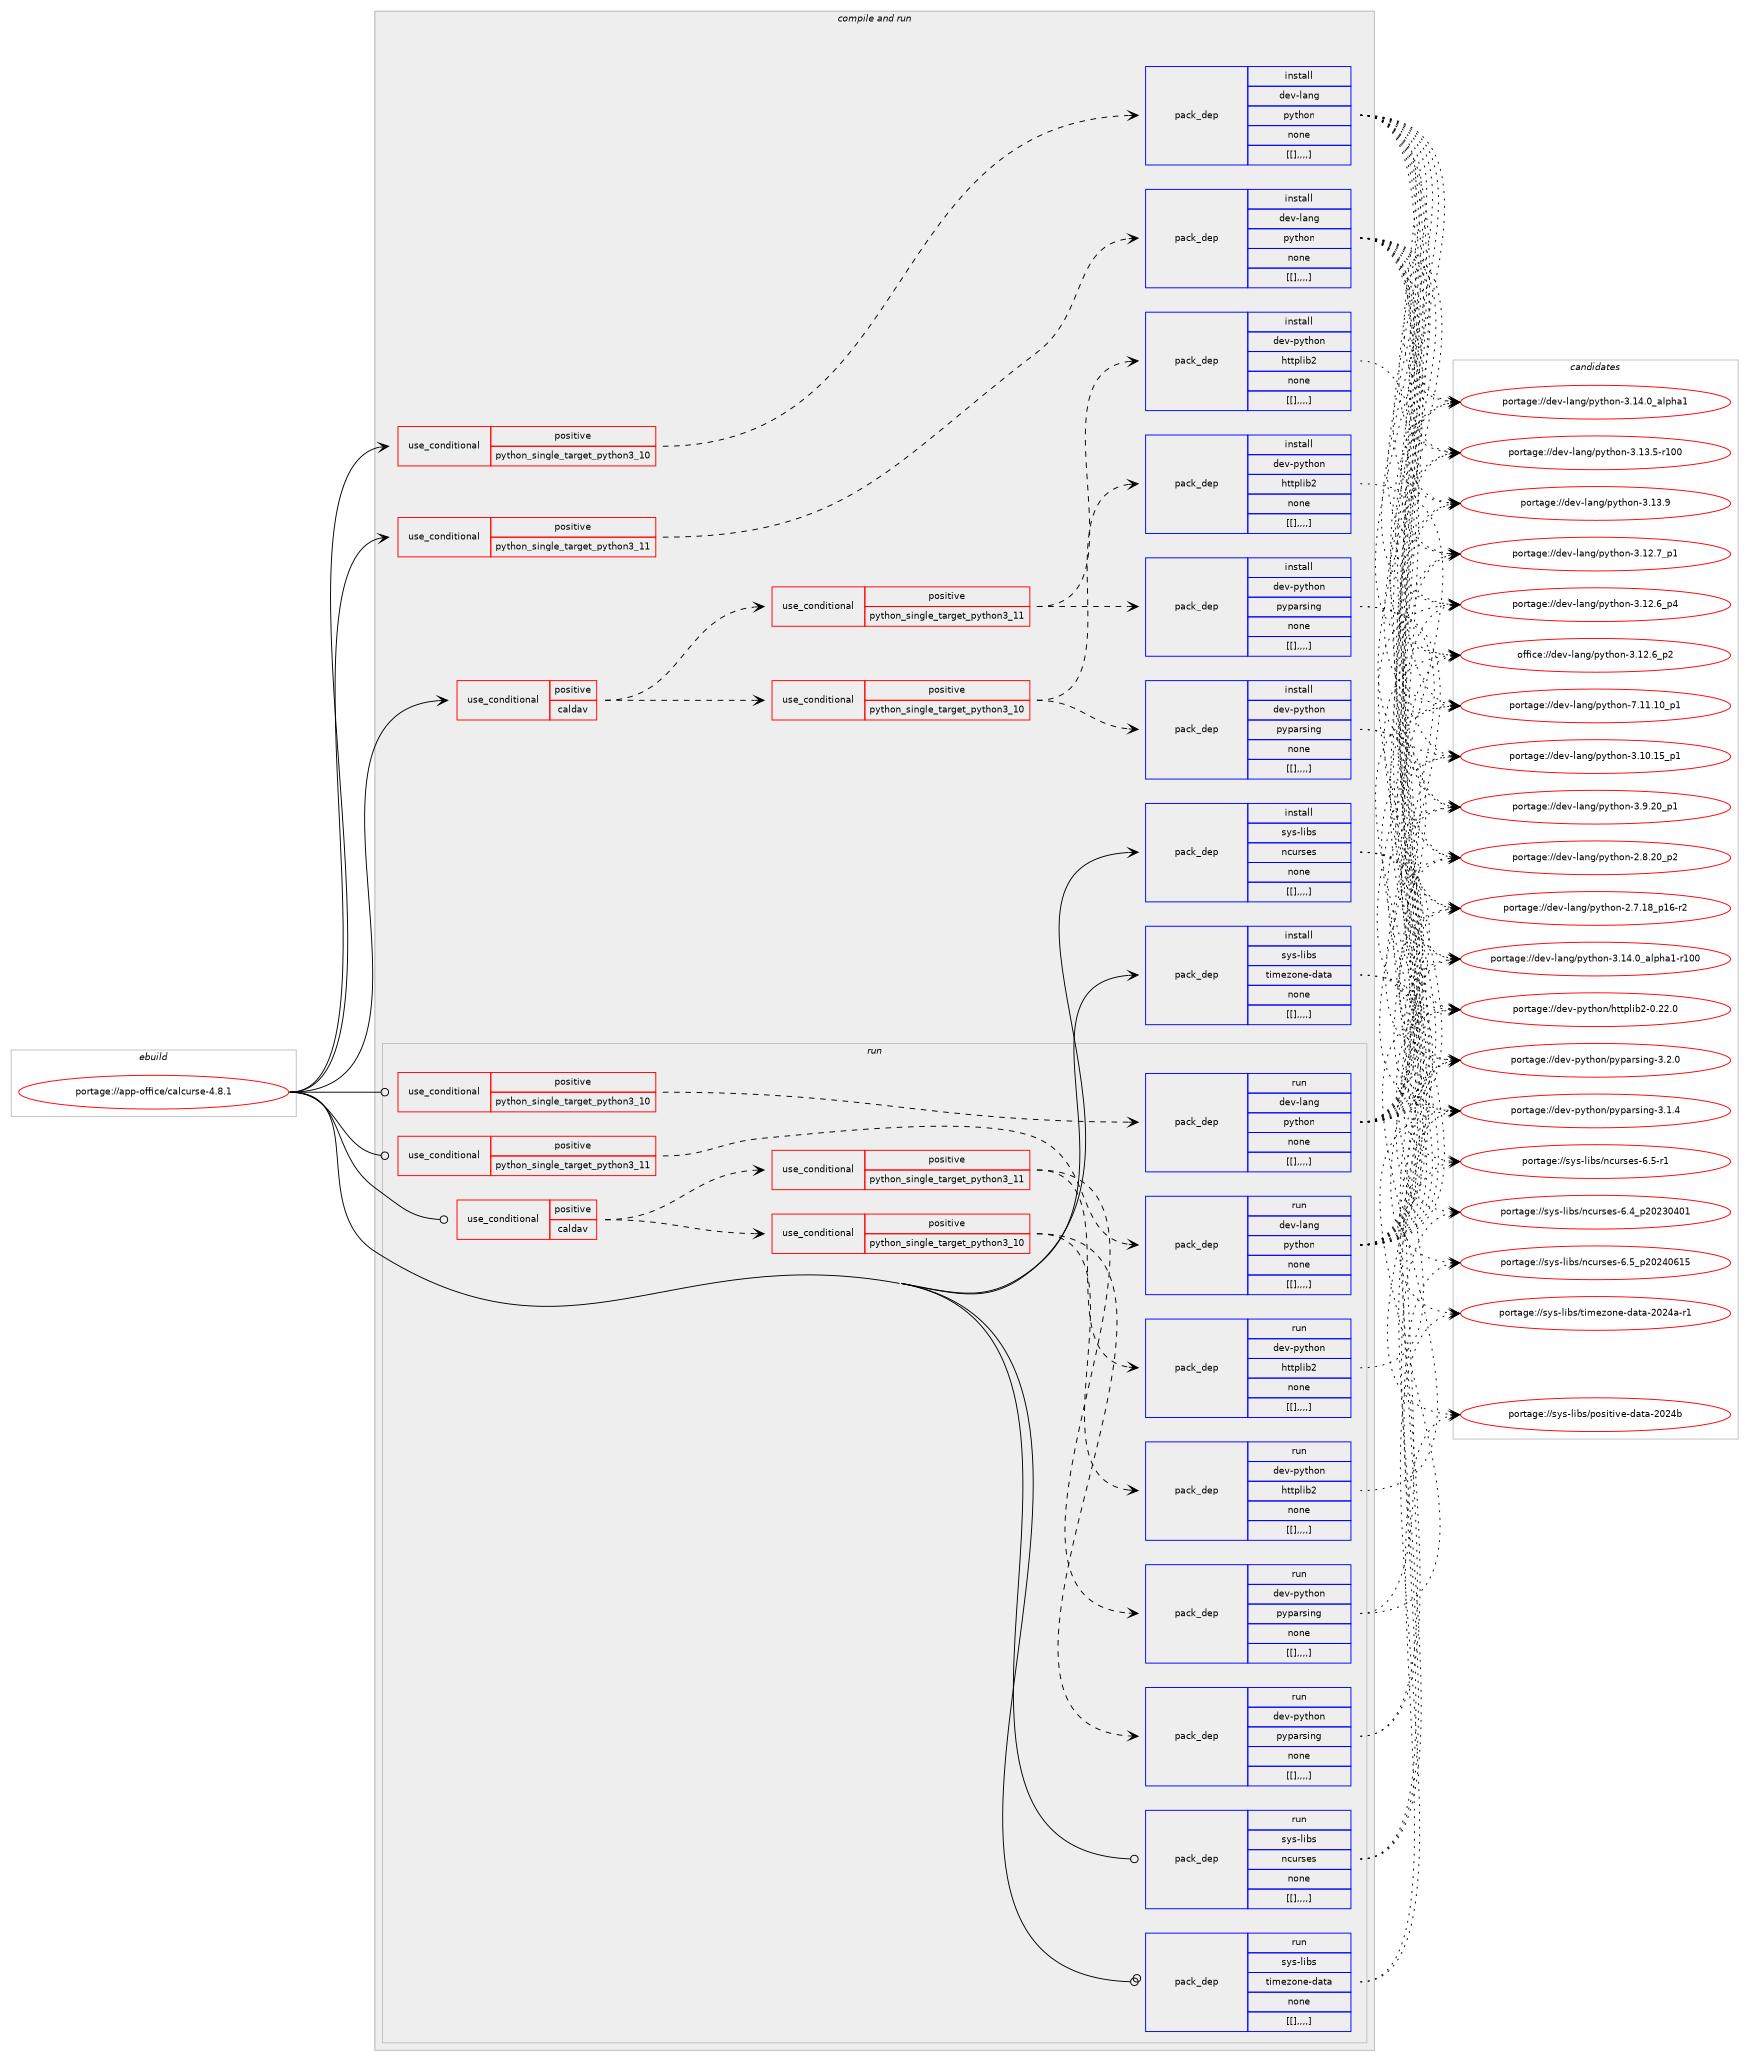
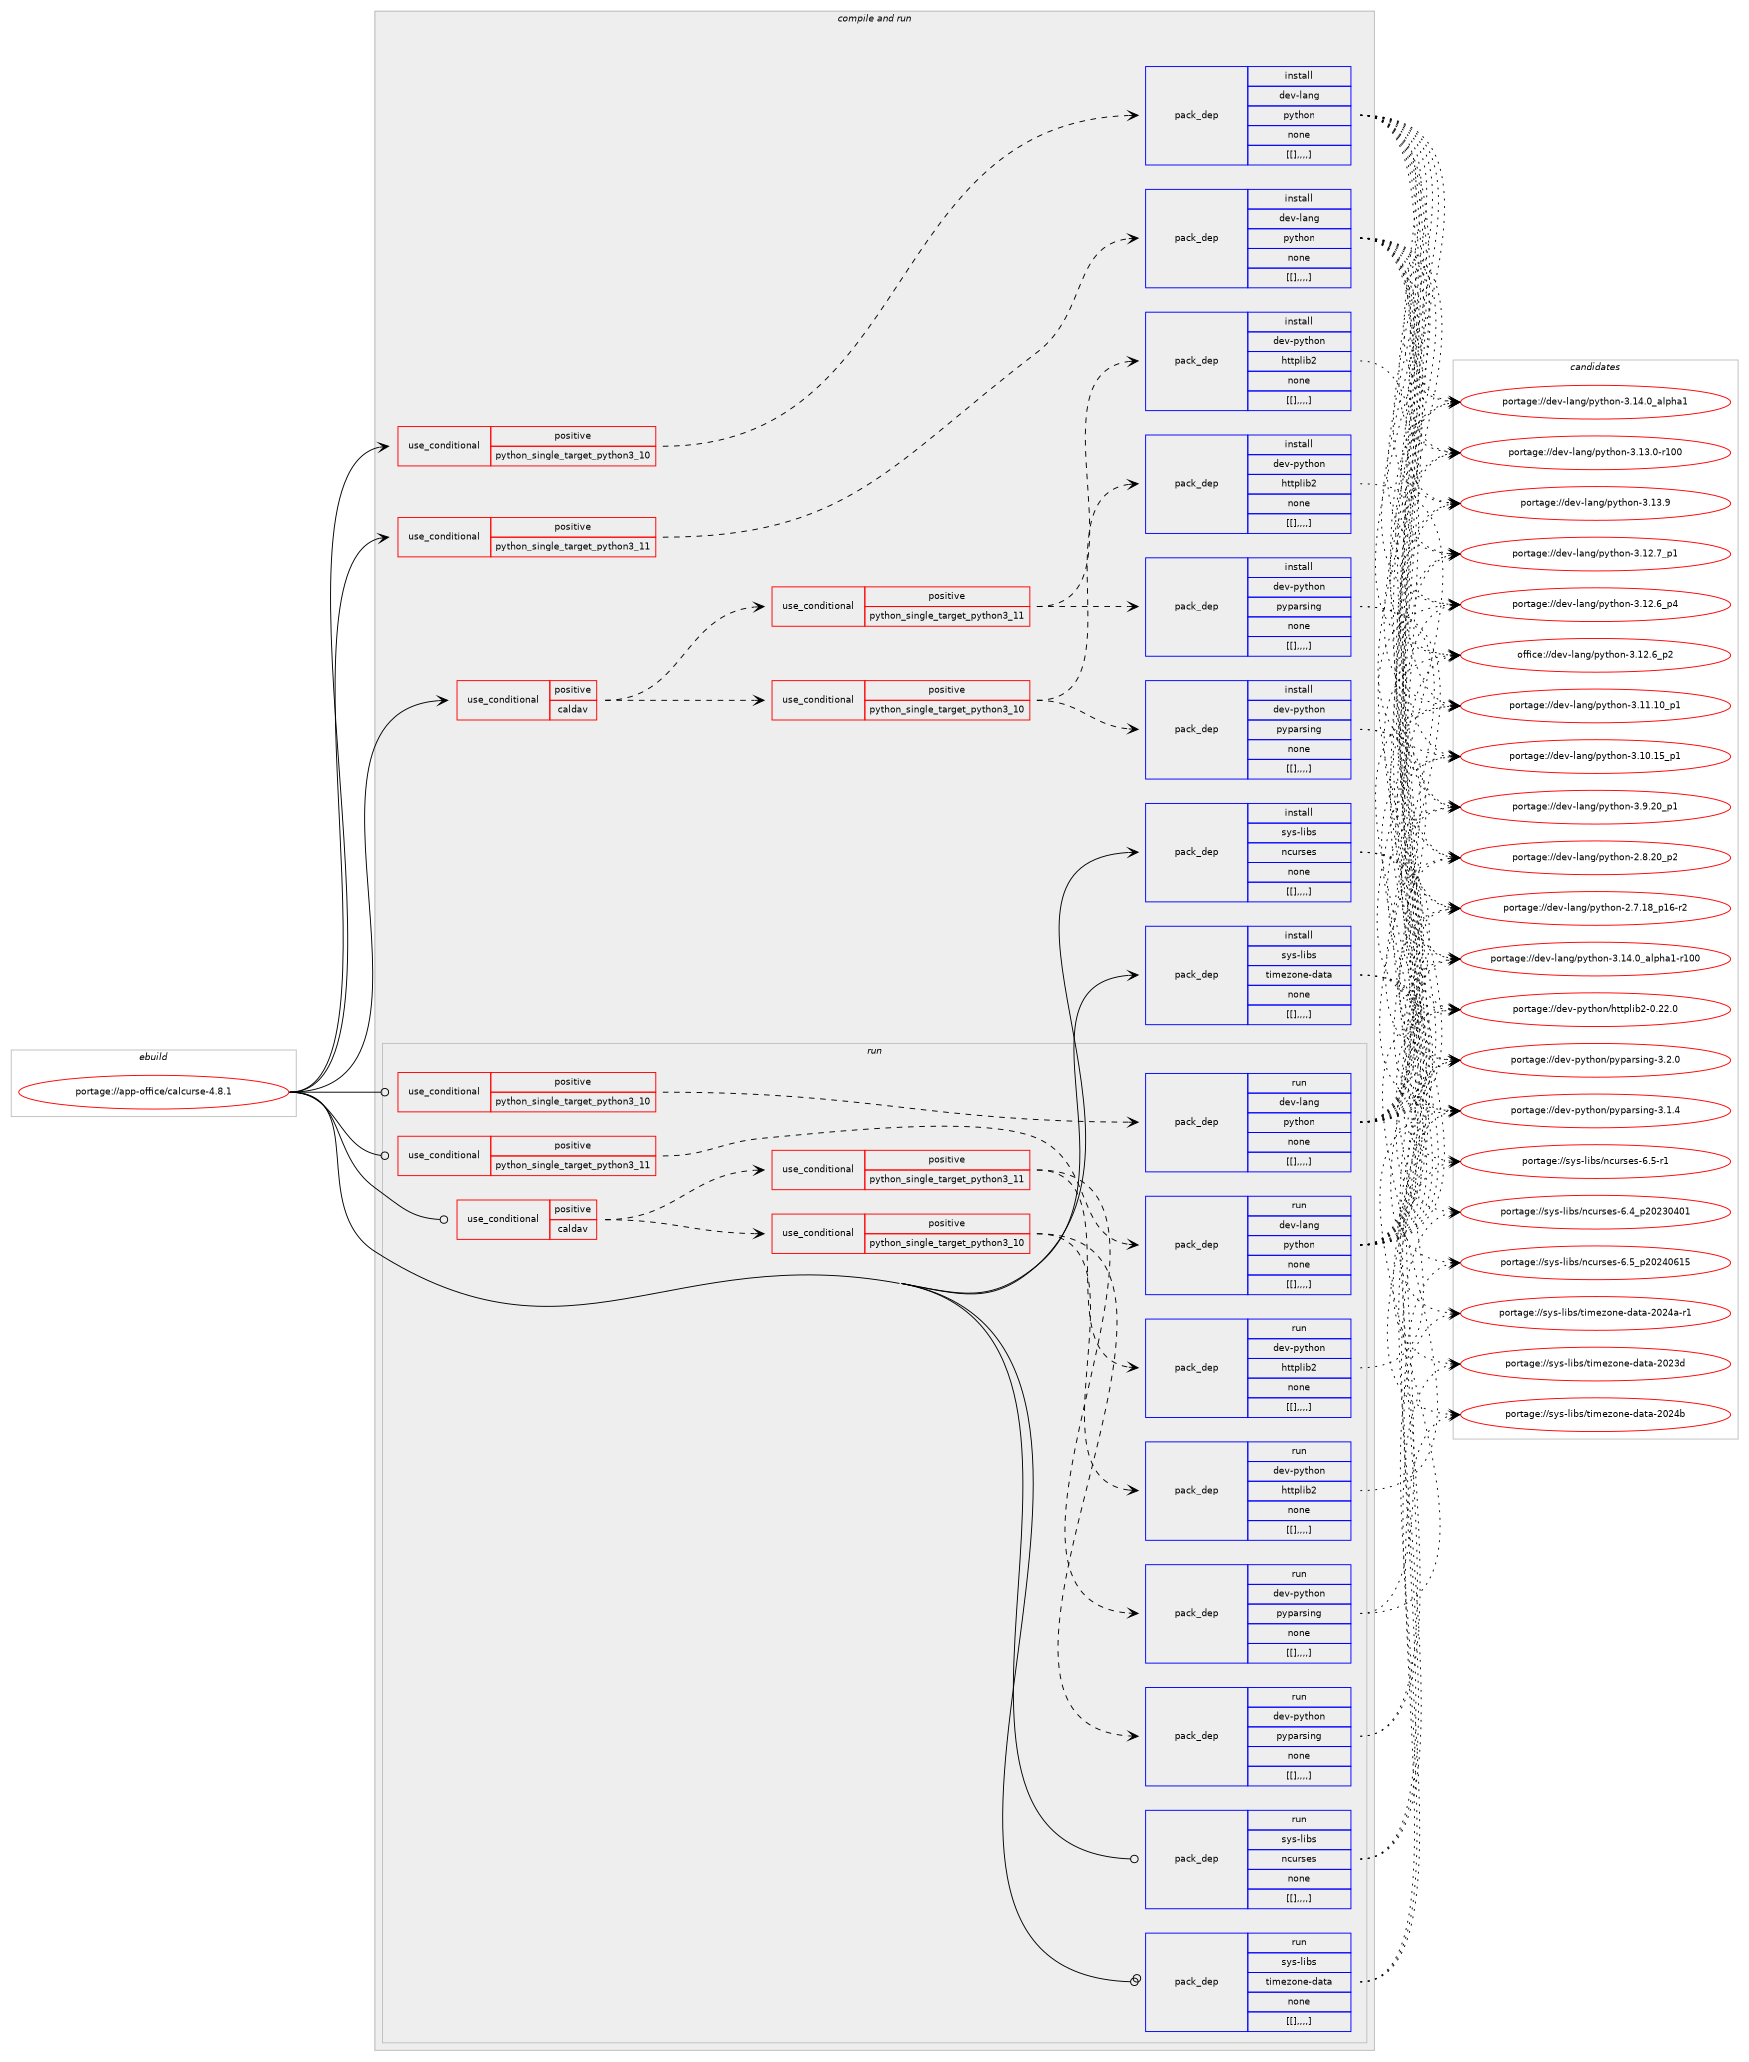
(1596, 453) -> (1596, 453)
(1596, 706) -> (1596, 706)
none -> (1596, 1364)
(1596, 1415) -> (1596, 1415)
